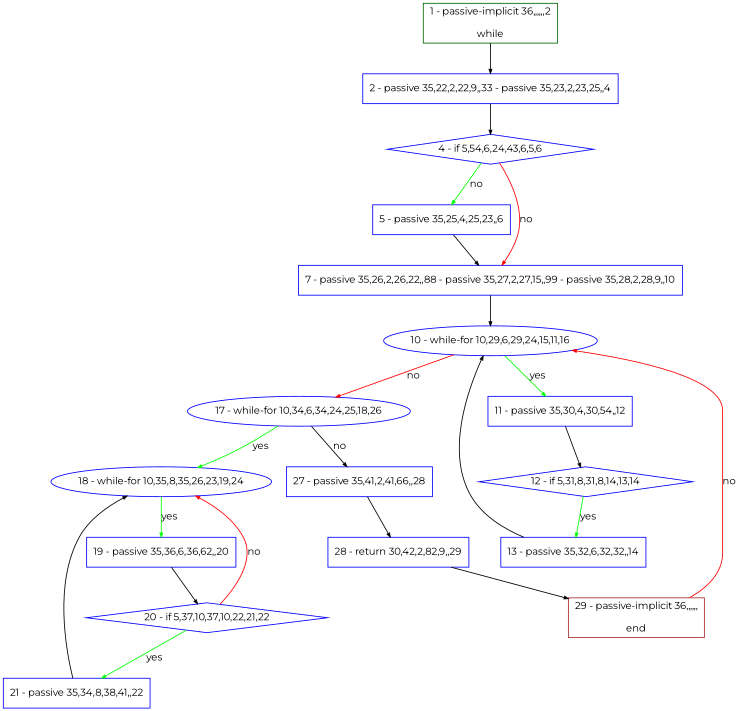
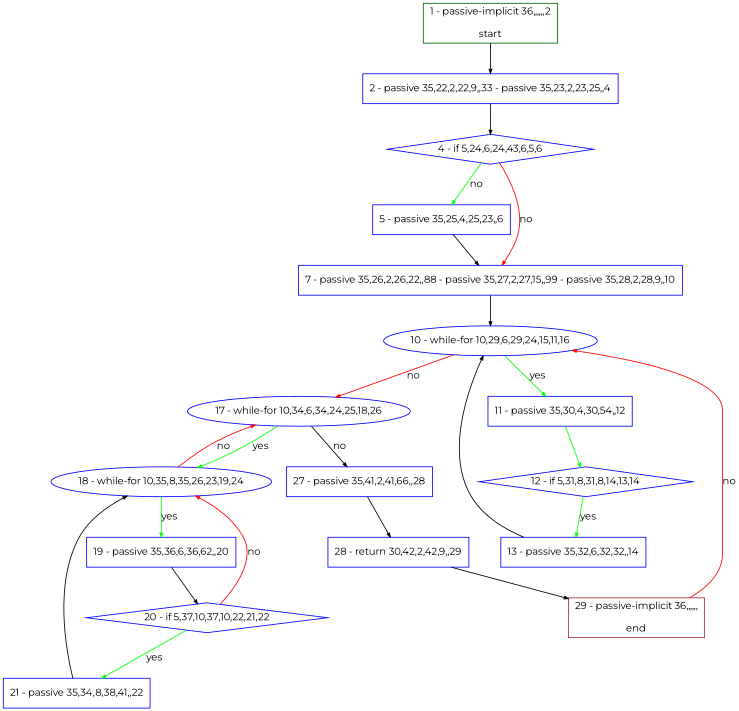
(490, 23) -> (490, 23)
(490, 149) -> (490, 149)
none -> (213, 443)
(572, 445) -> (572, 445)
(398, 552) -> (398, 552)
